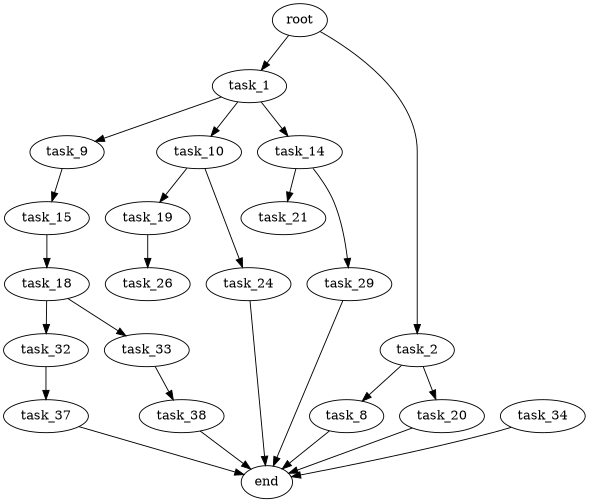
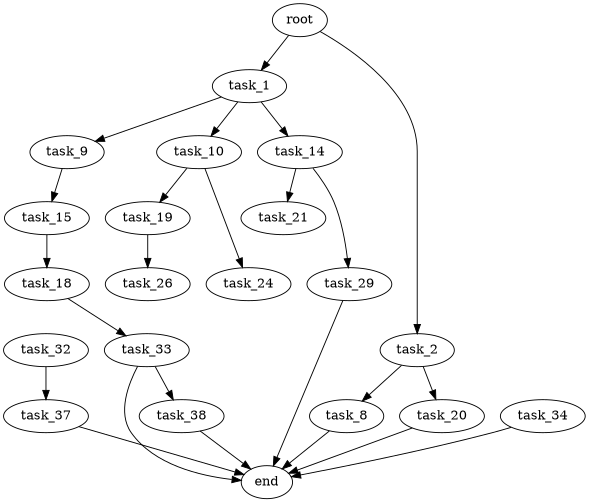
(46, 313) -> none
(257, 378) -> (158, 456)
